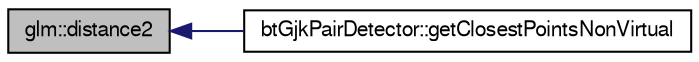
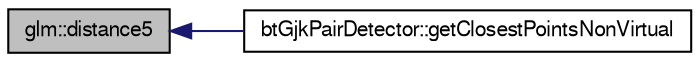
(89, 31) -> (89, 31)
